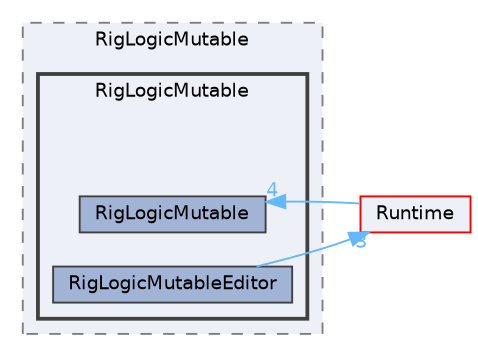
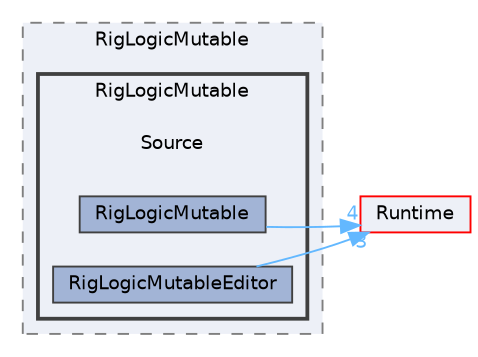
none -> (173, 144)
(336, 202) -> (294, 227)
